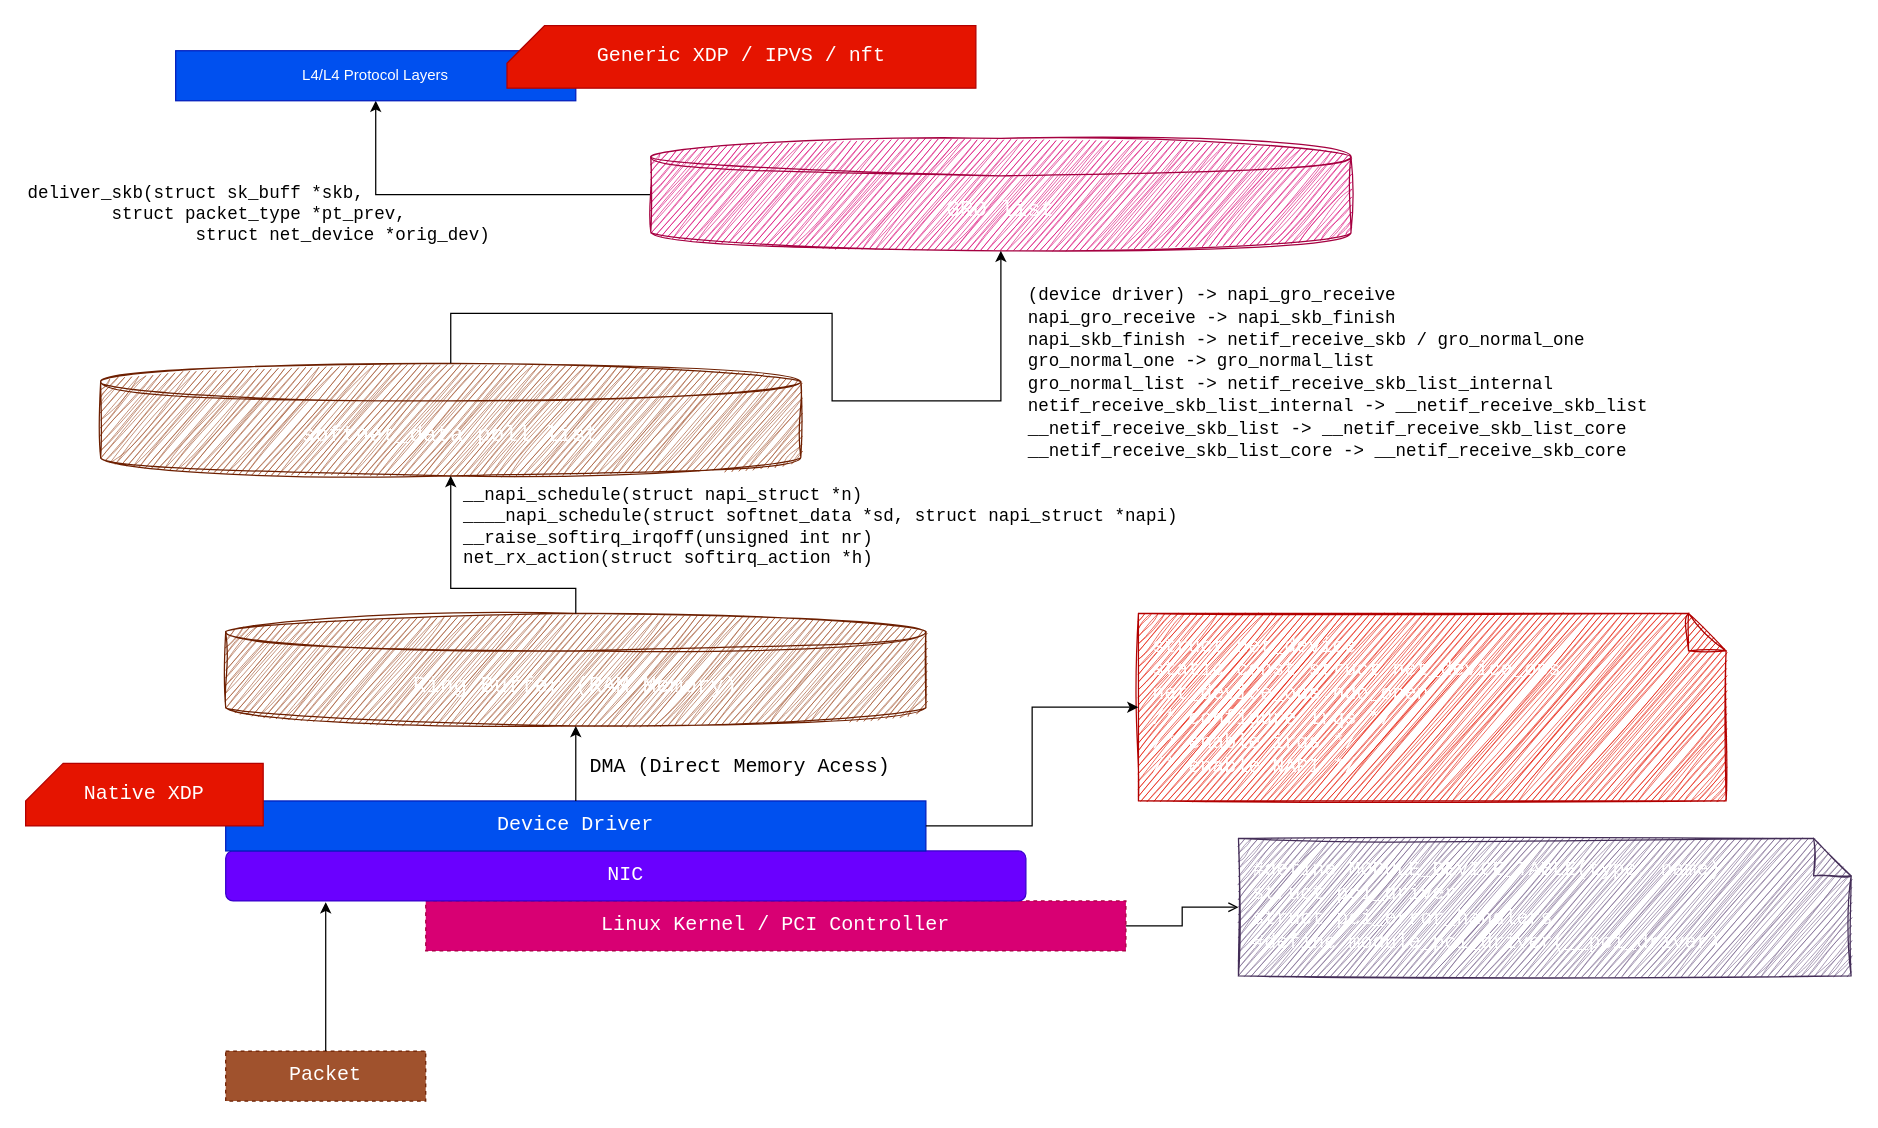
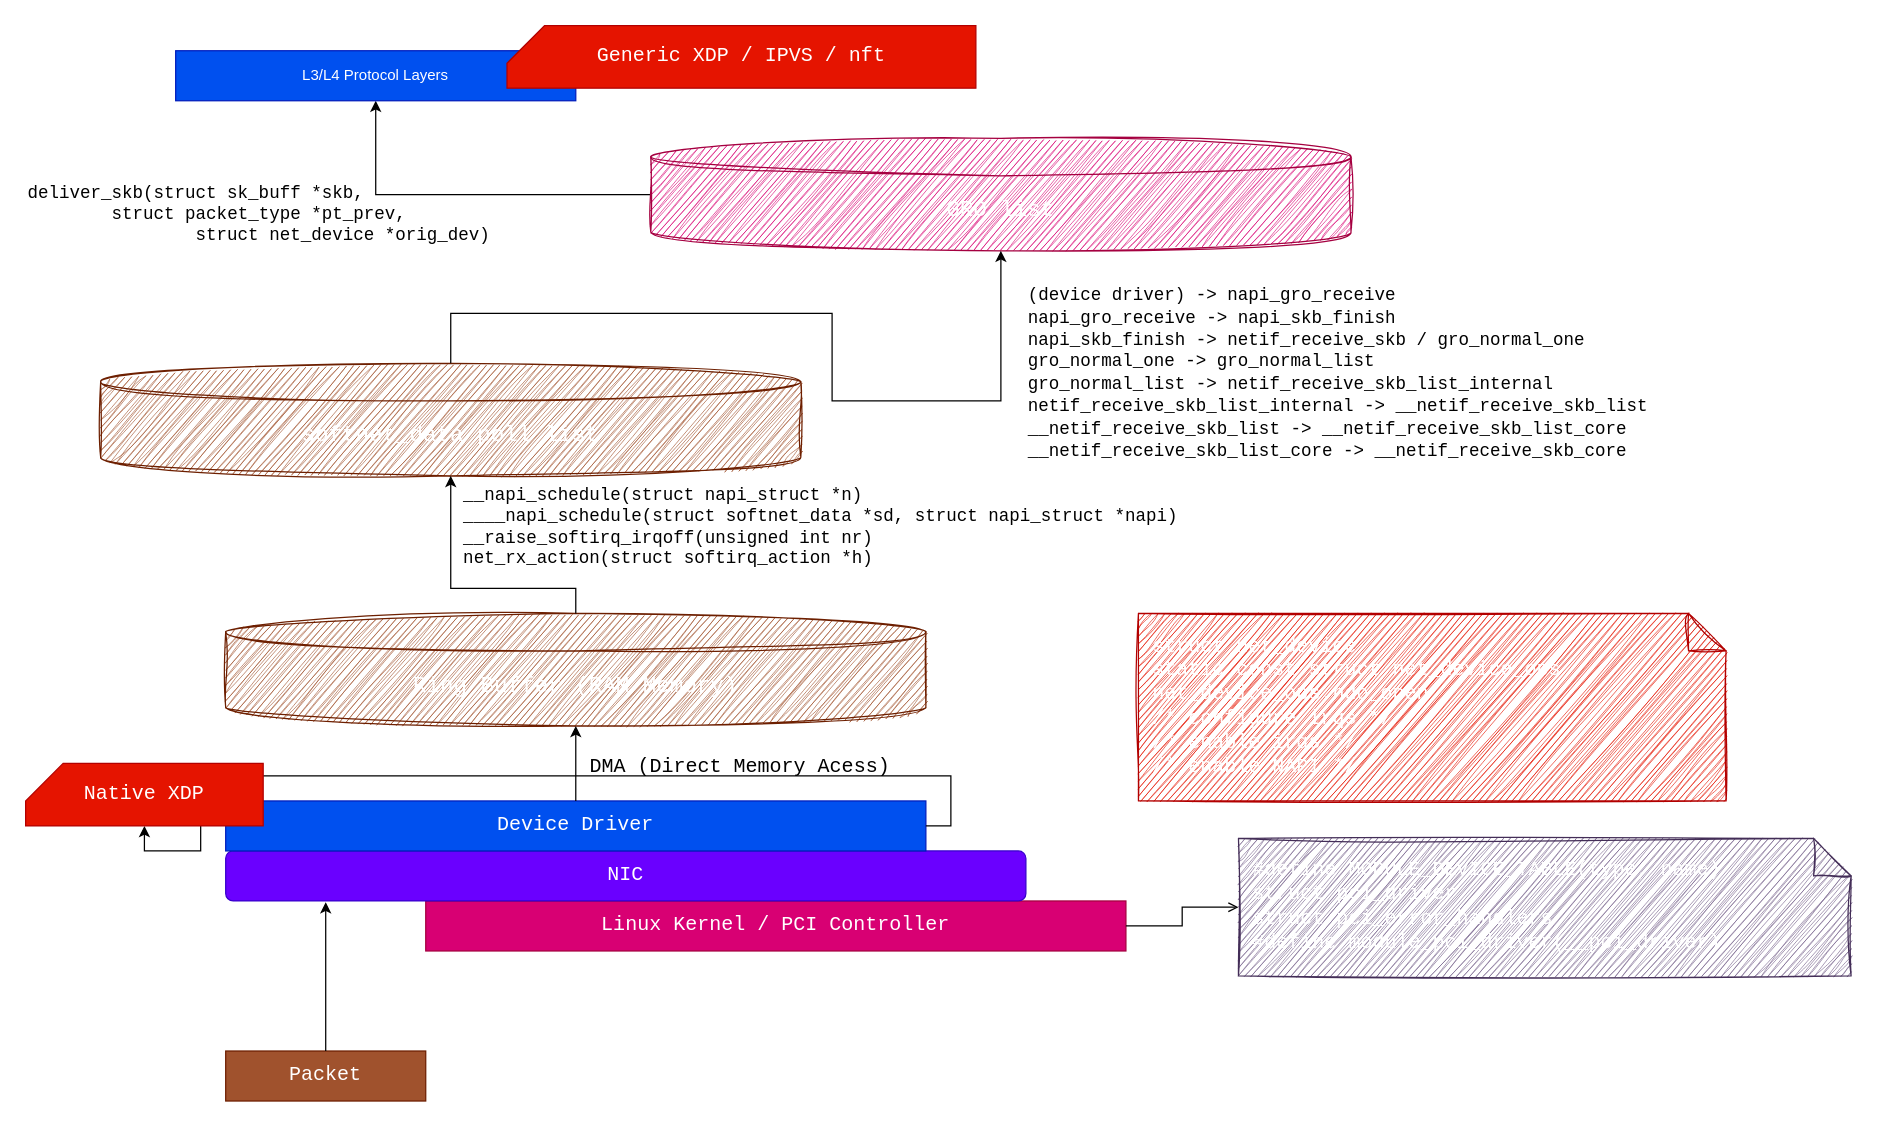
(376, 76) -> (376, 76)
(1032, 759) -> (633, 776)
(776, 926) -> (776, 926)
(326, 1076) -> (326, 1076)
